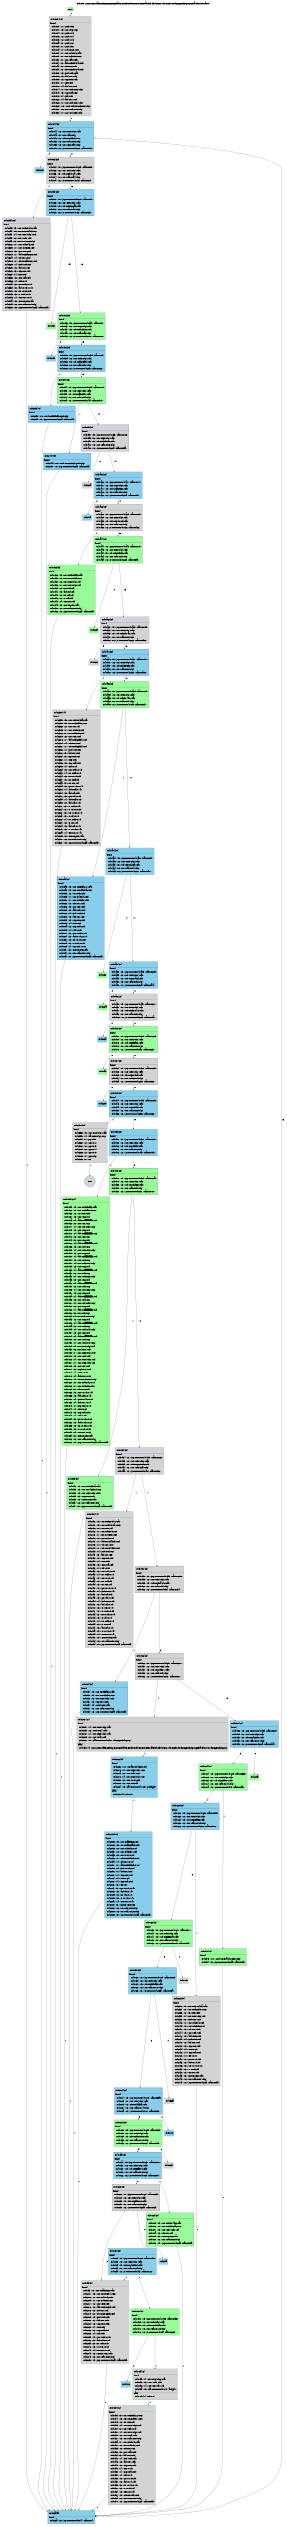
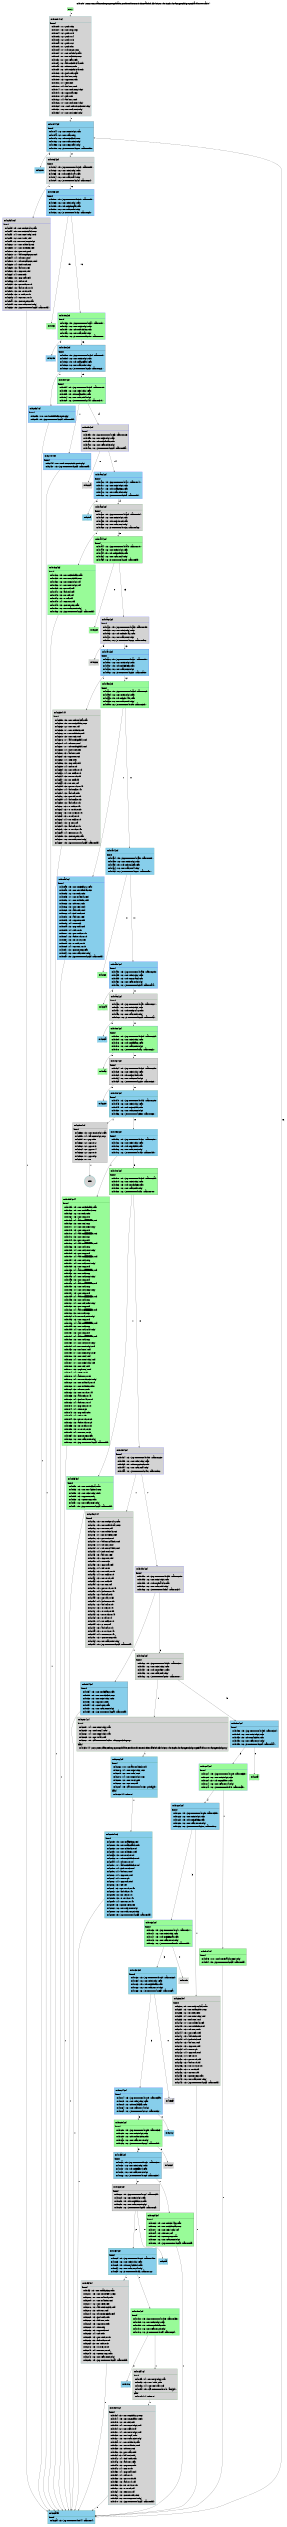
(90, 1181) -> (90, 1181)
(108, 2243) -> (134, 2229)
